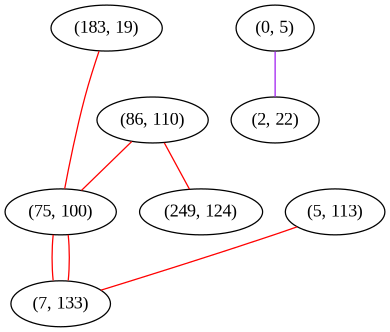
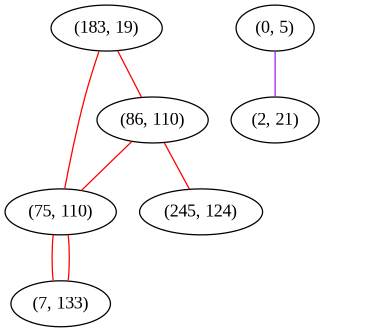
none -> (130, 74)
(275, 120) -> (275, 120)
(61, 212) -> (61, 212)
(201, 212) -> (201, 212)
(335, 212) -> none
